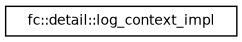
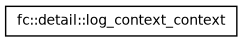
(121, 21) -> (121, 21)
